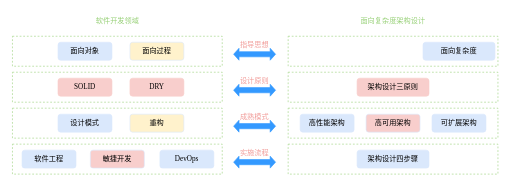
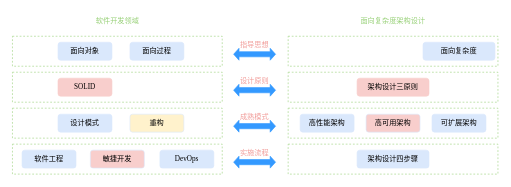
(157, 51) -> (157, 51)
(157, 87) -> none
